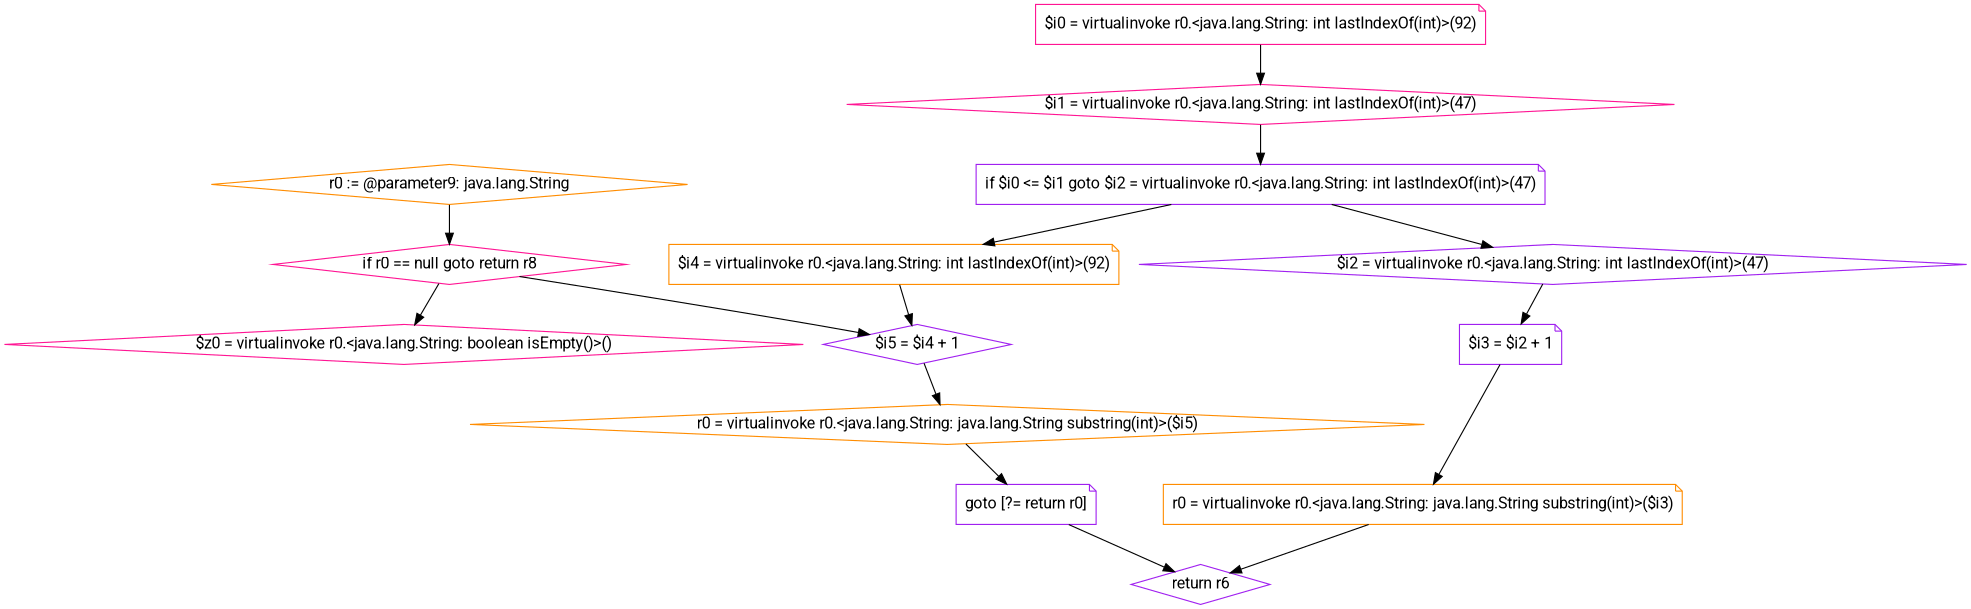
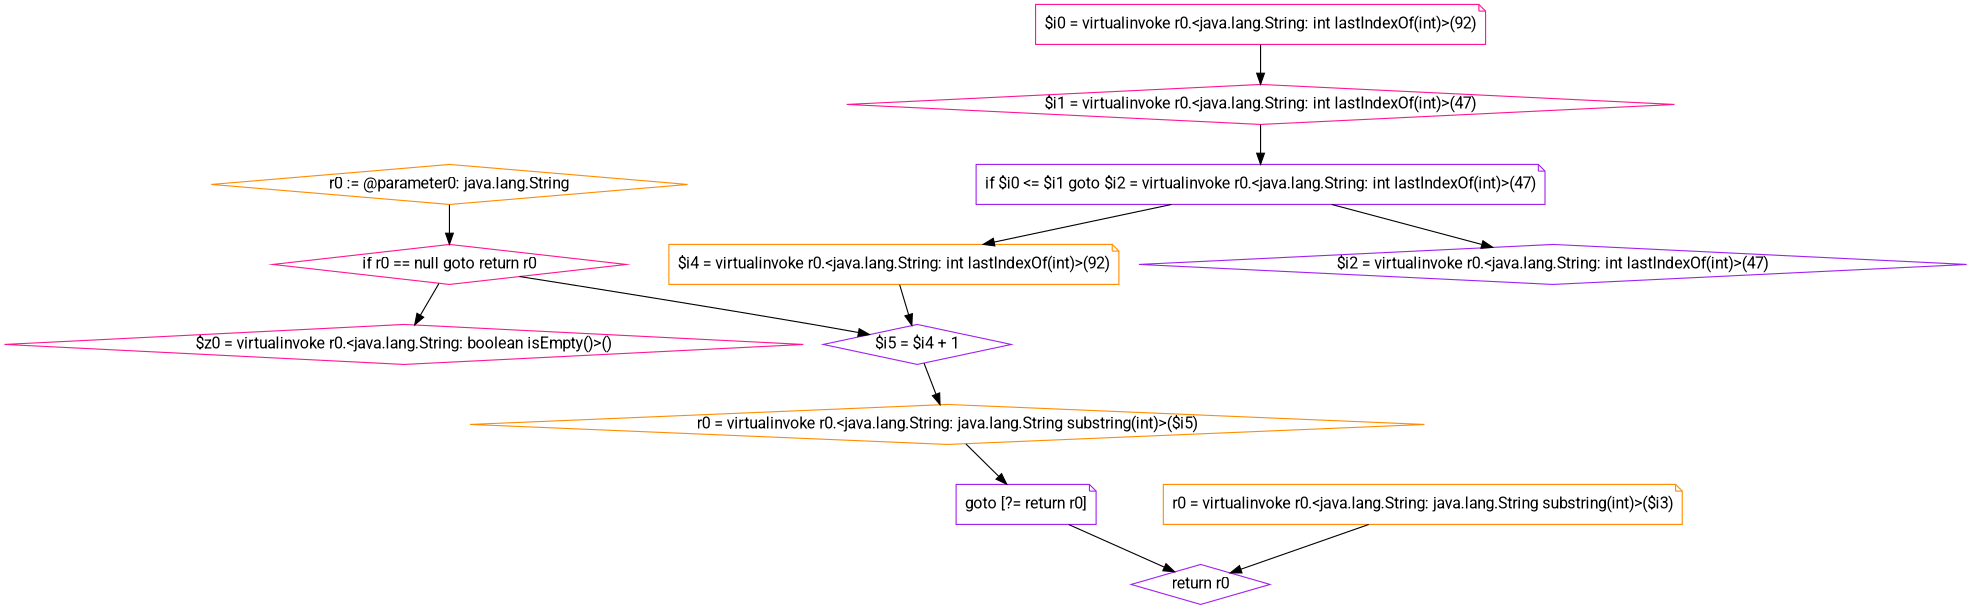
(449, 184) -> (449, 184)
(449, 264) -> (449, 264)
(1511, 344) -> none
(1201, 584) -> (1201, 584)
